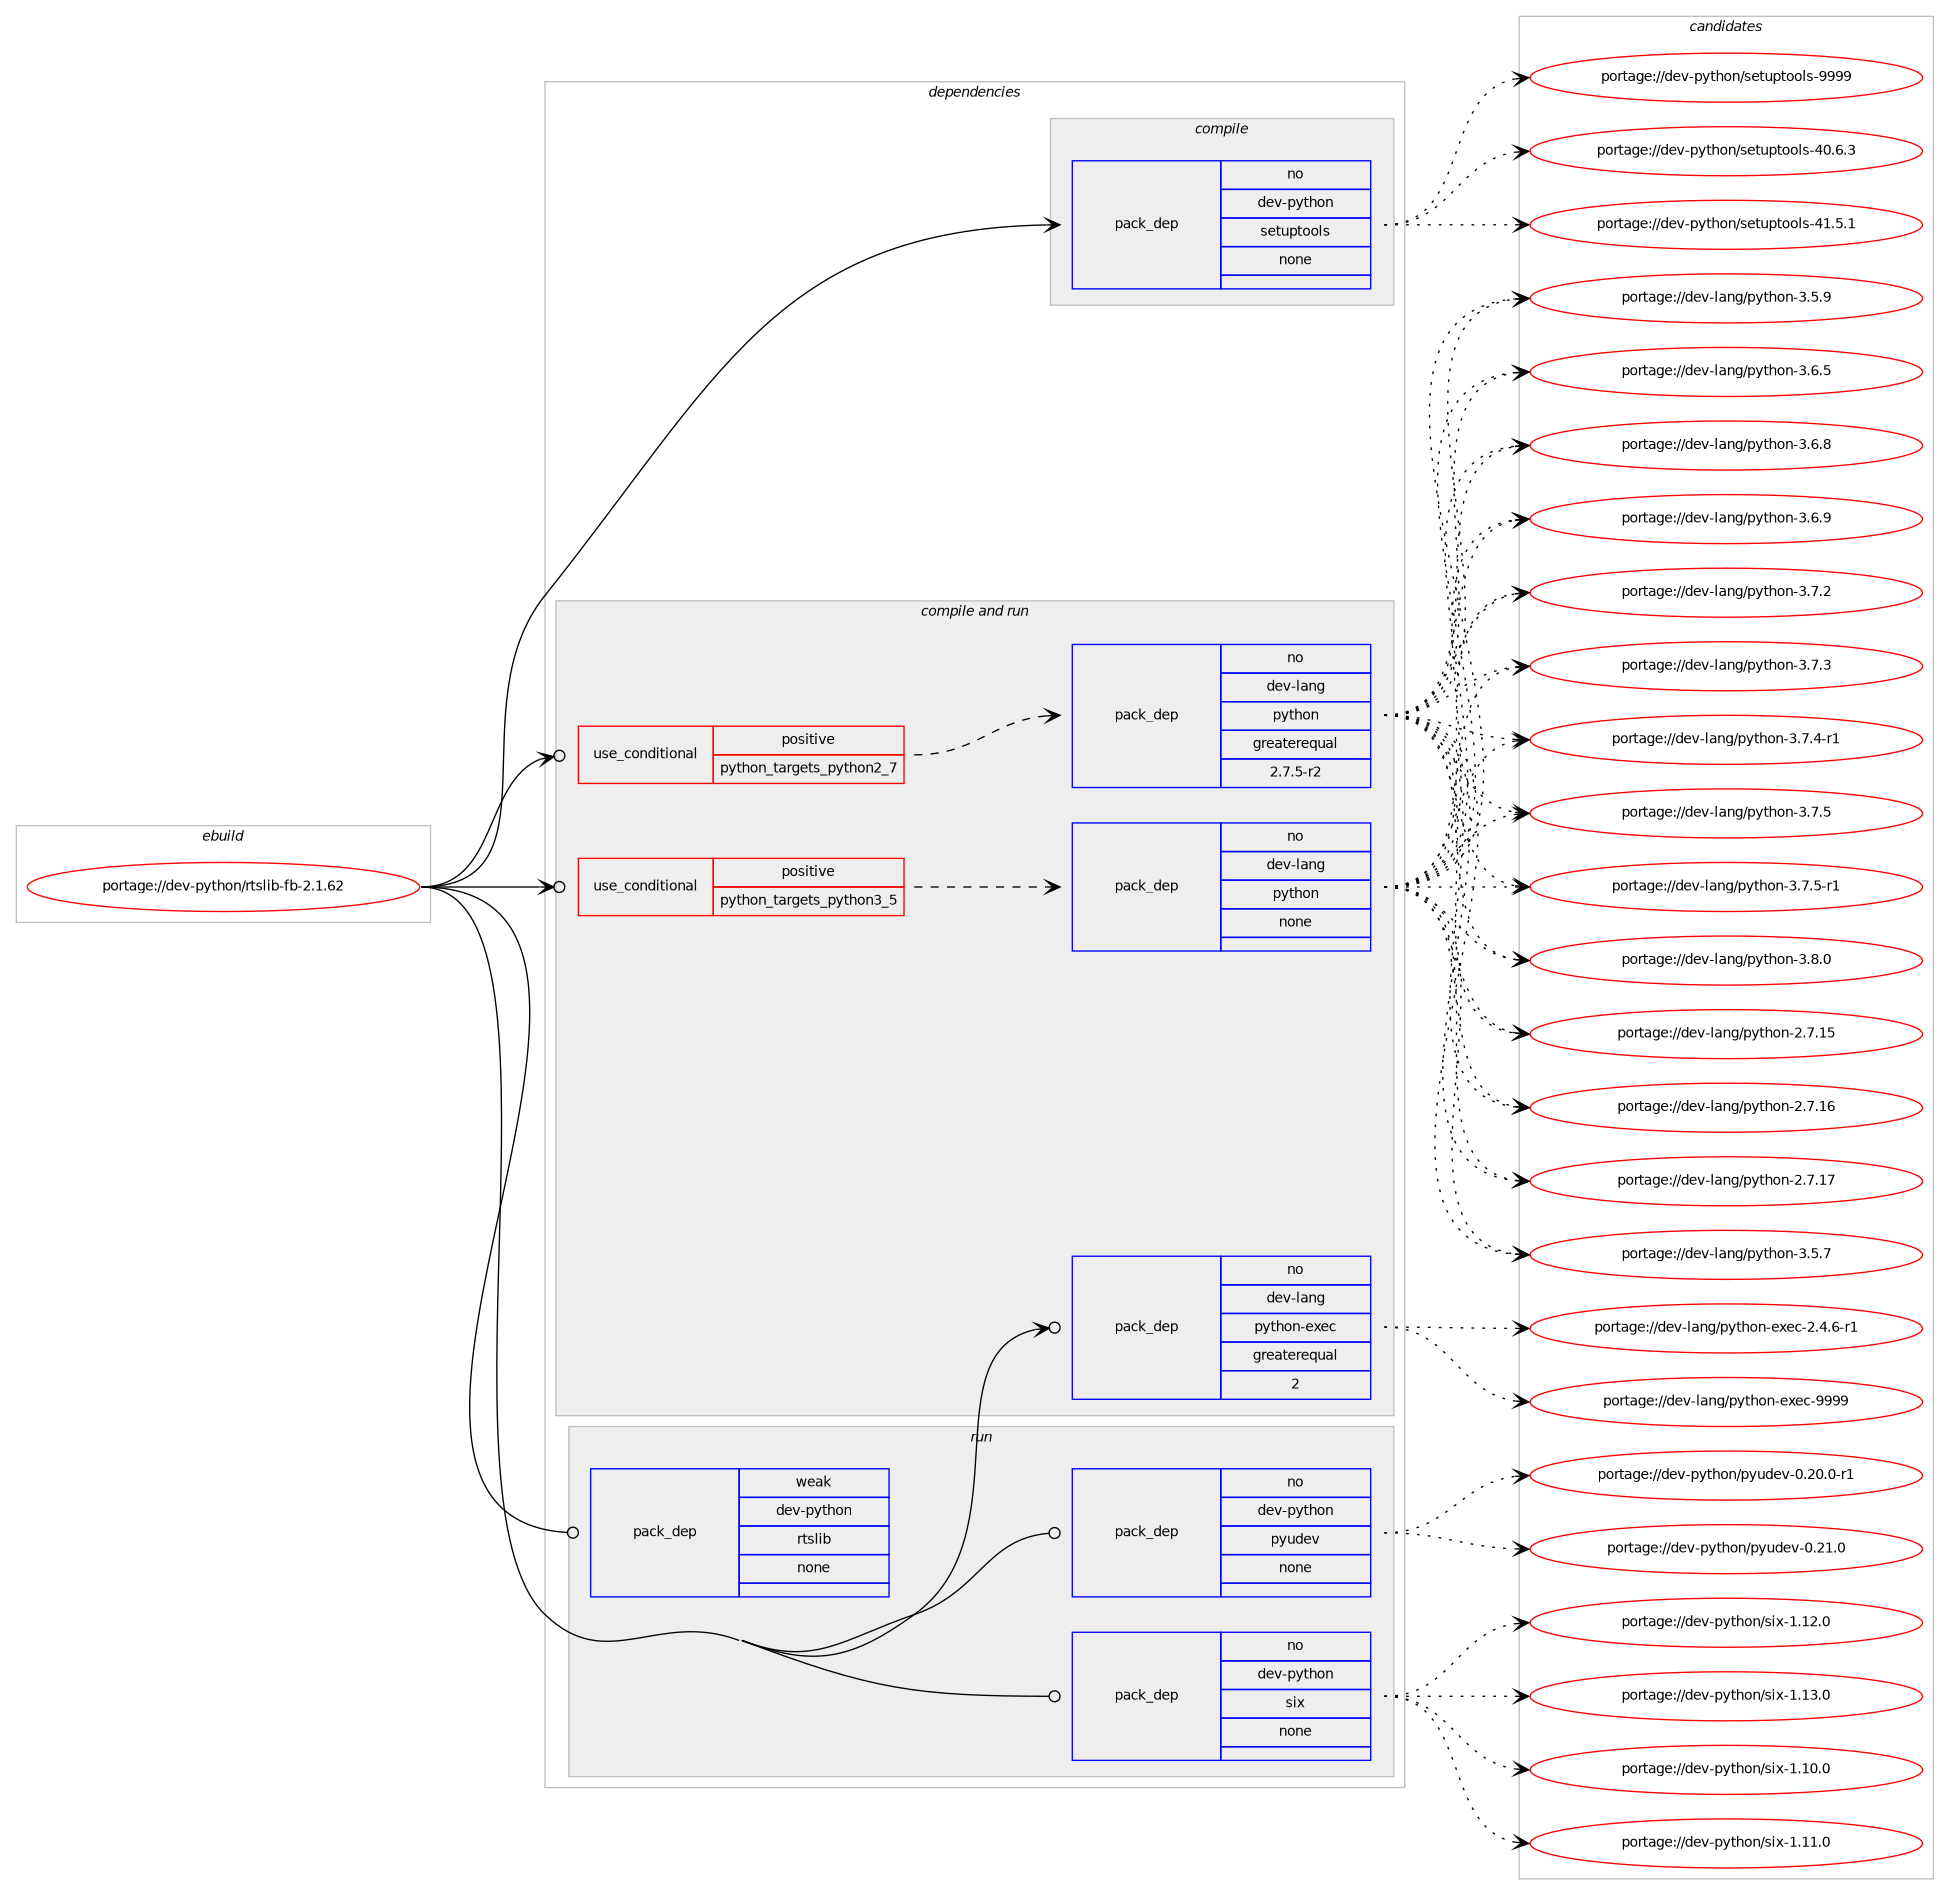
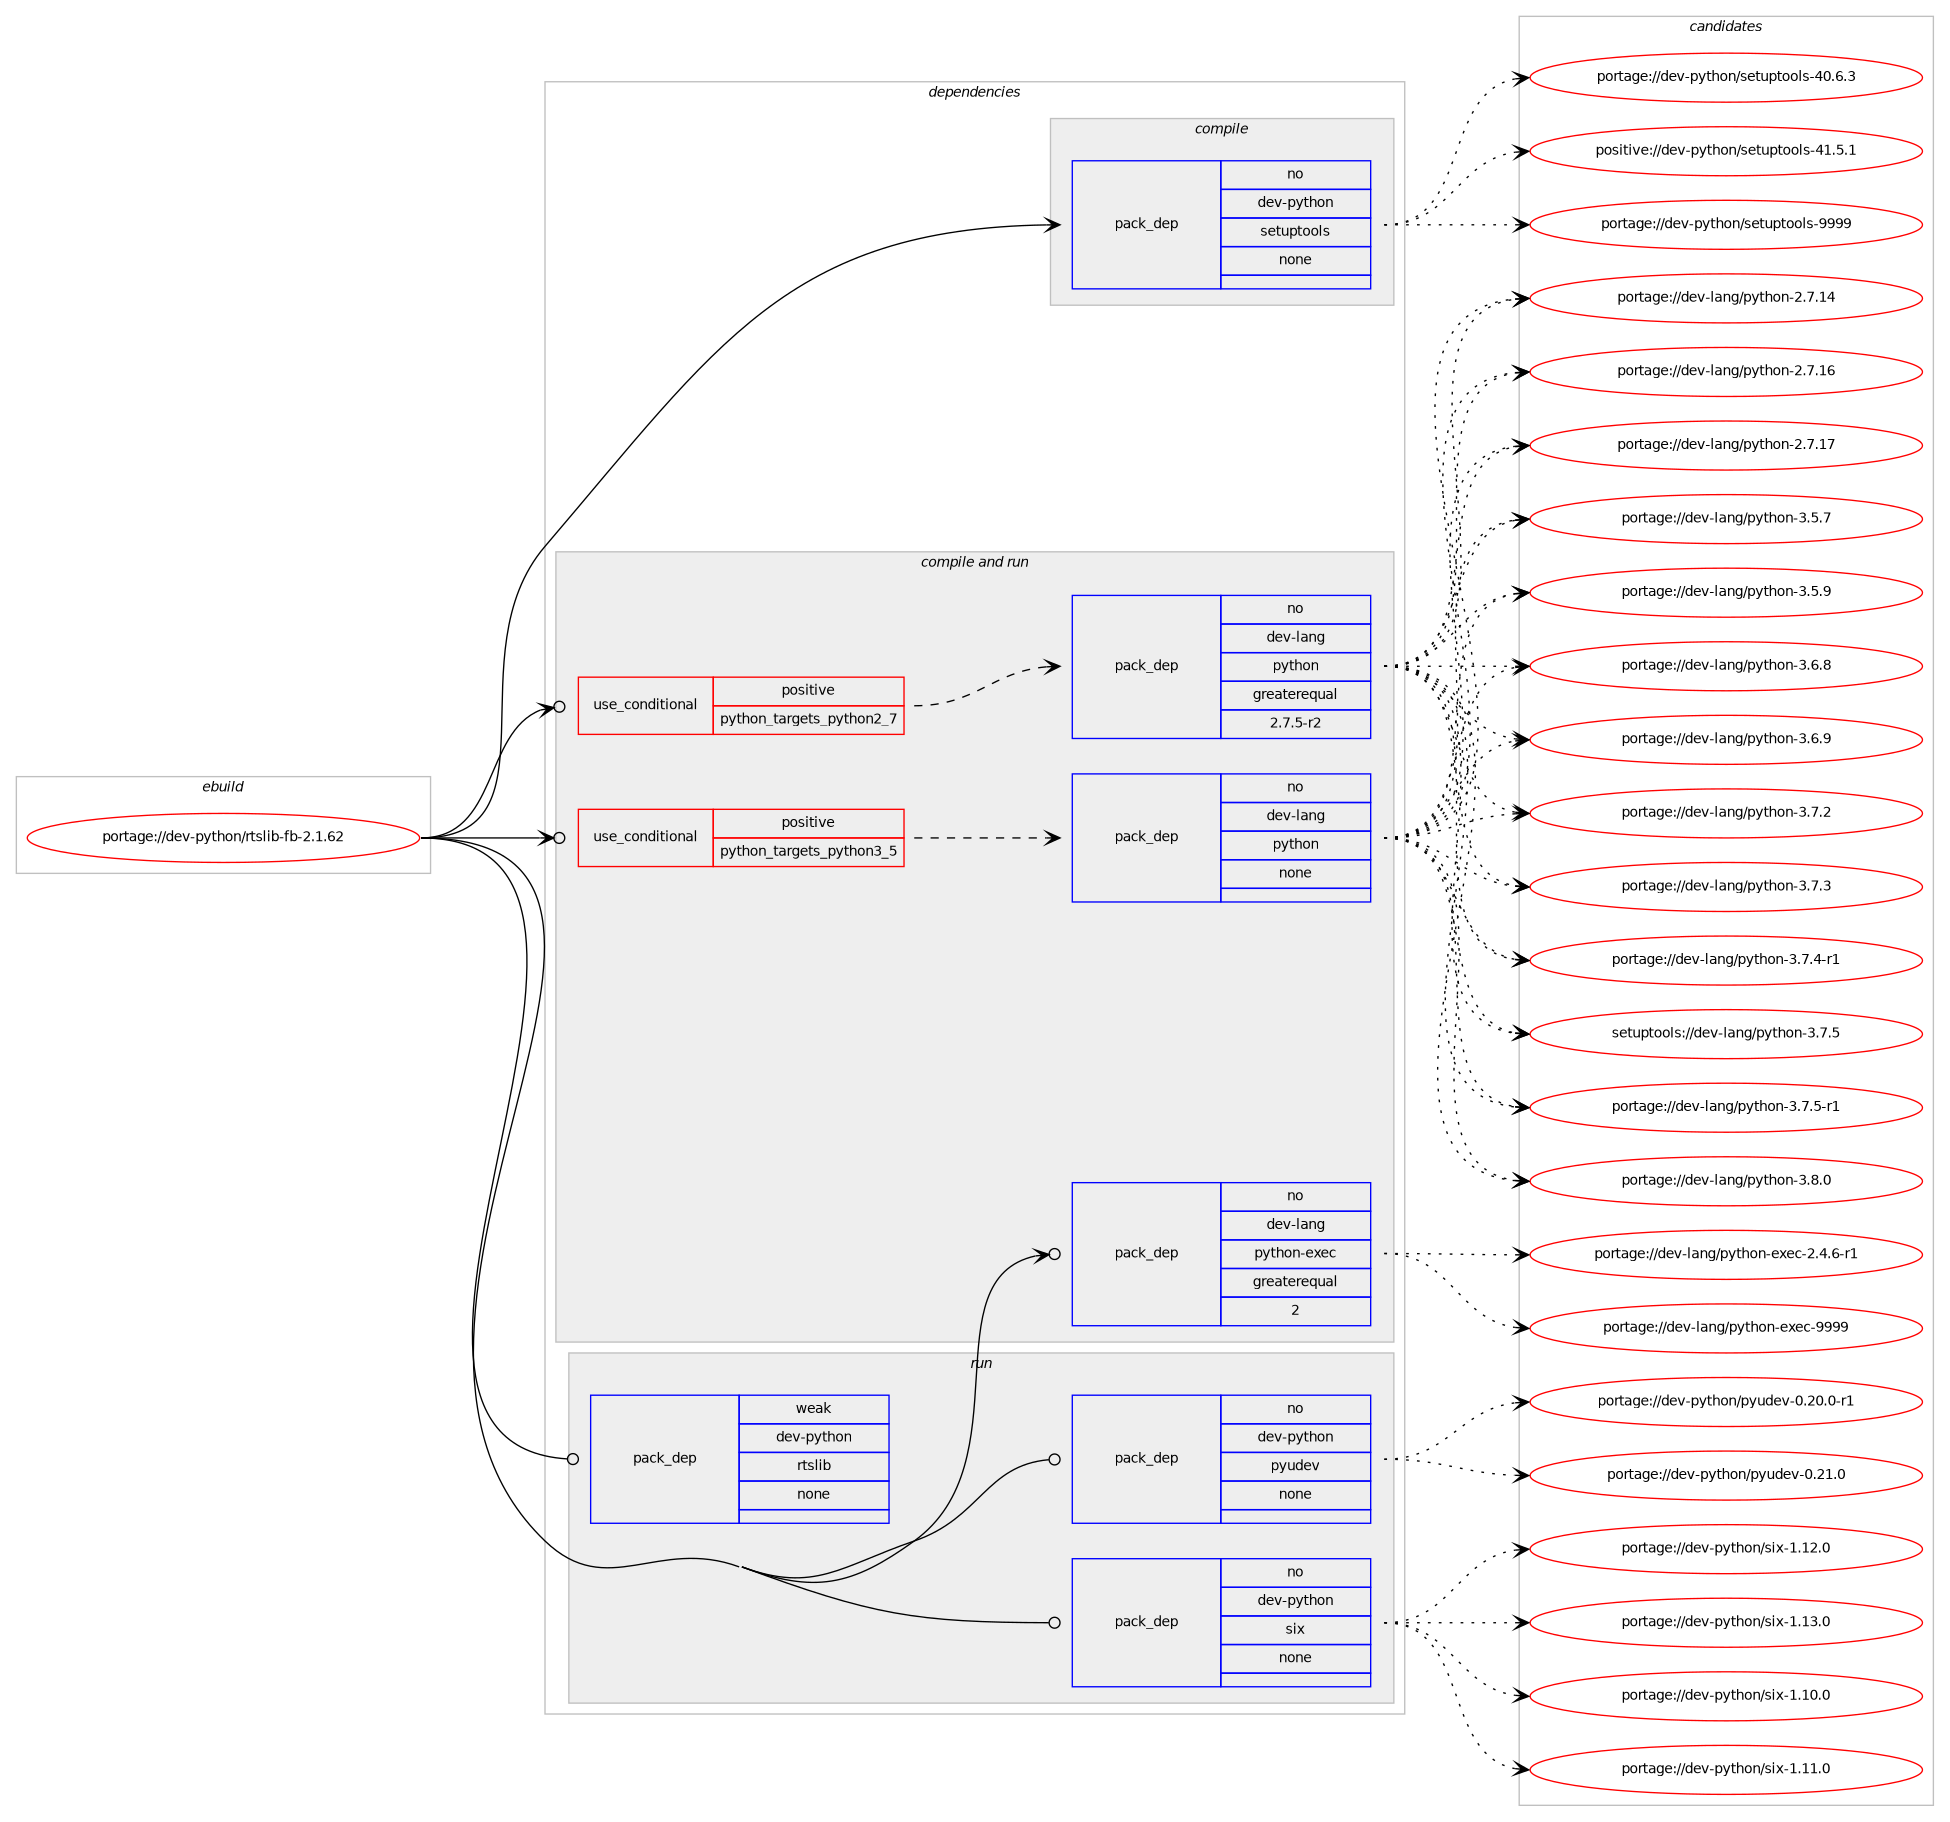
(1726, 225) -> (1726, 151)
(1726, 372) -> none
(1726, 813) -> (1726, 1034)
(1726, 1034) -> (1726, 298)
